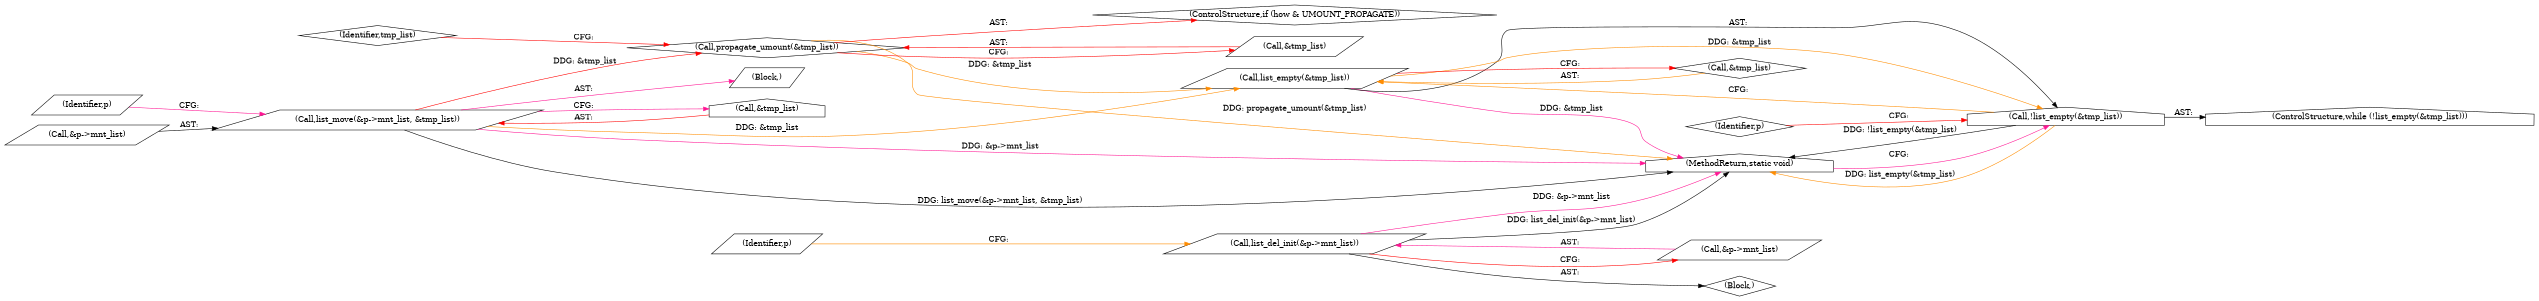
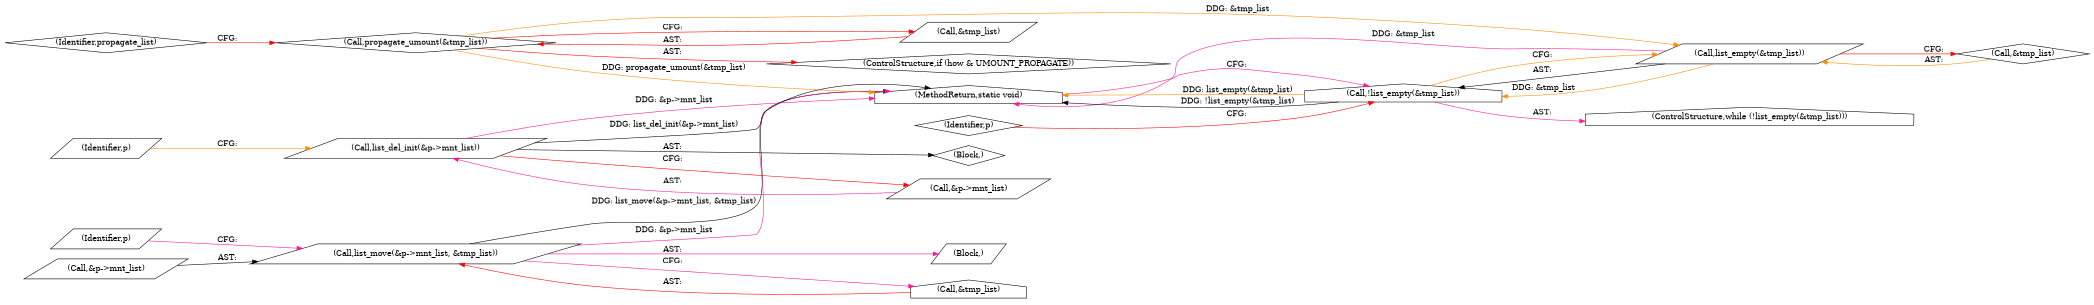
(378, 36) -> (106, 43)
(555, 77) -> none
(2182, 117) -> (1506, 116)
(862, 135) -> none
